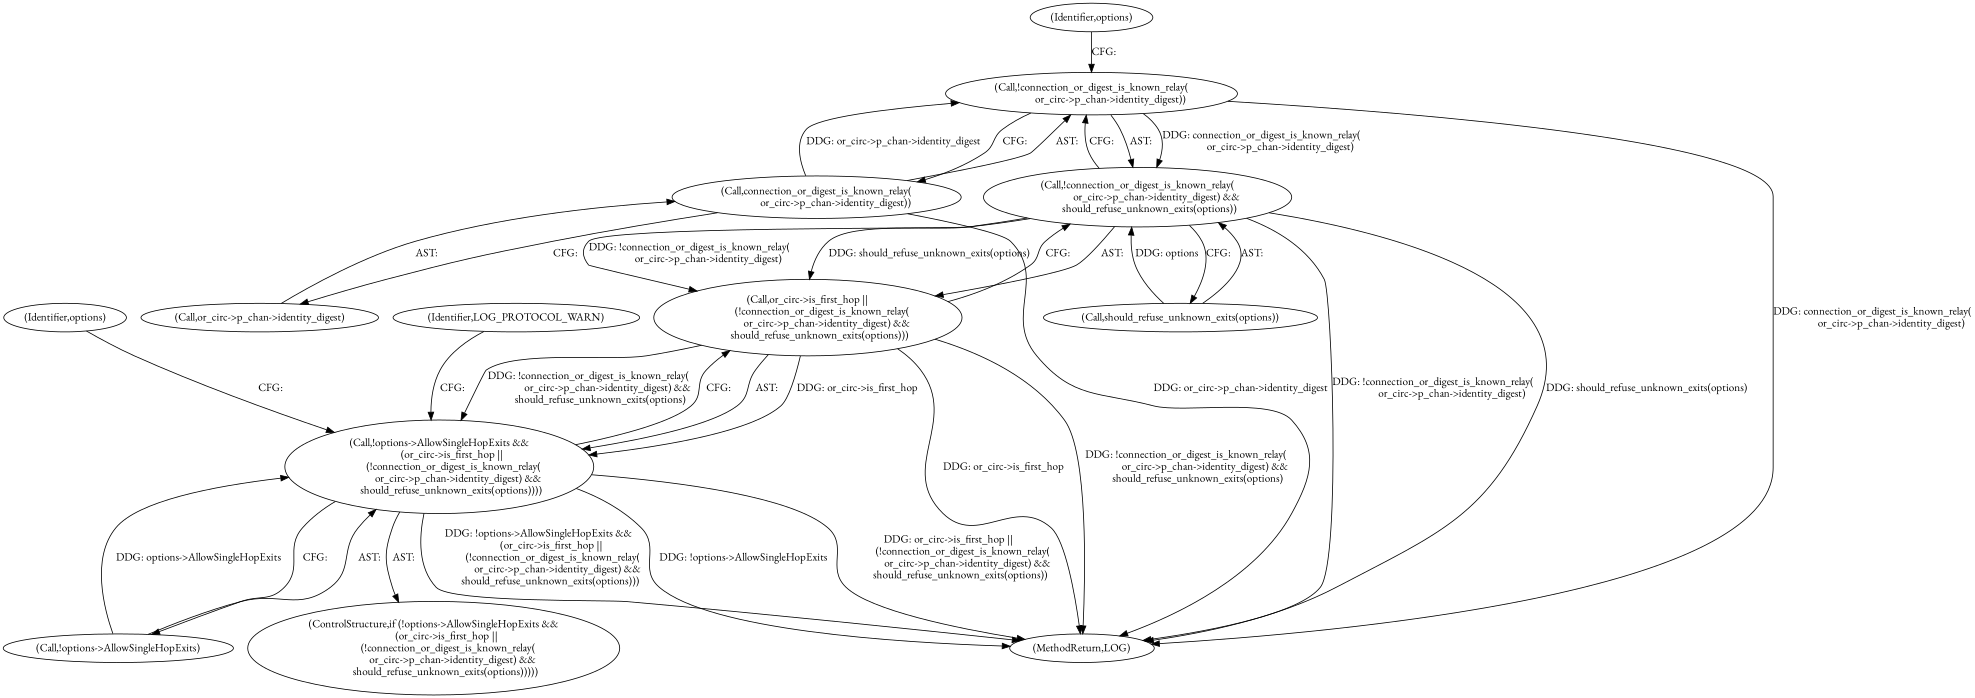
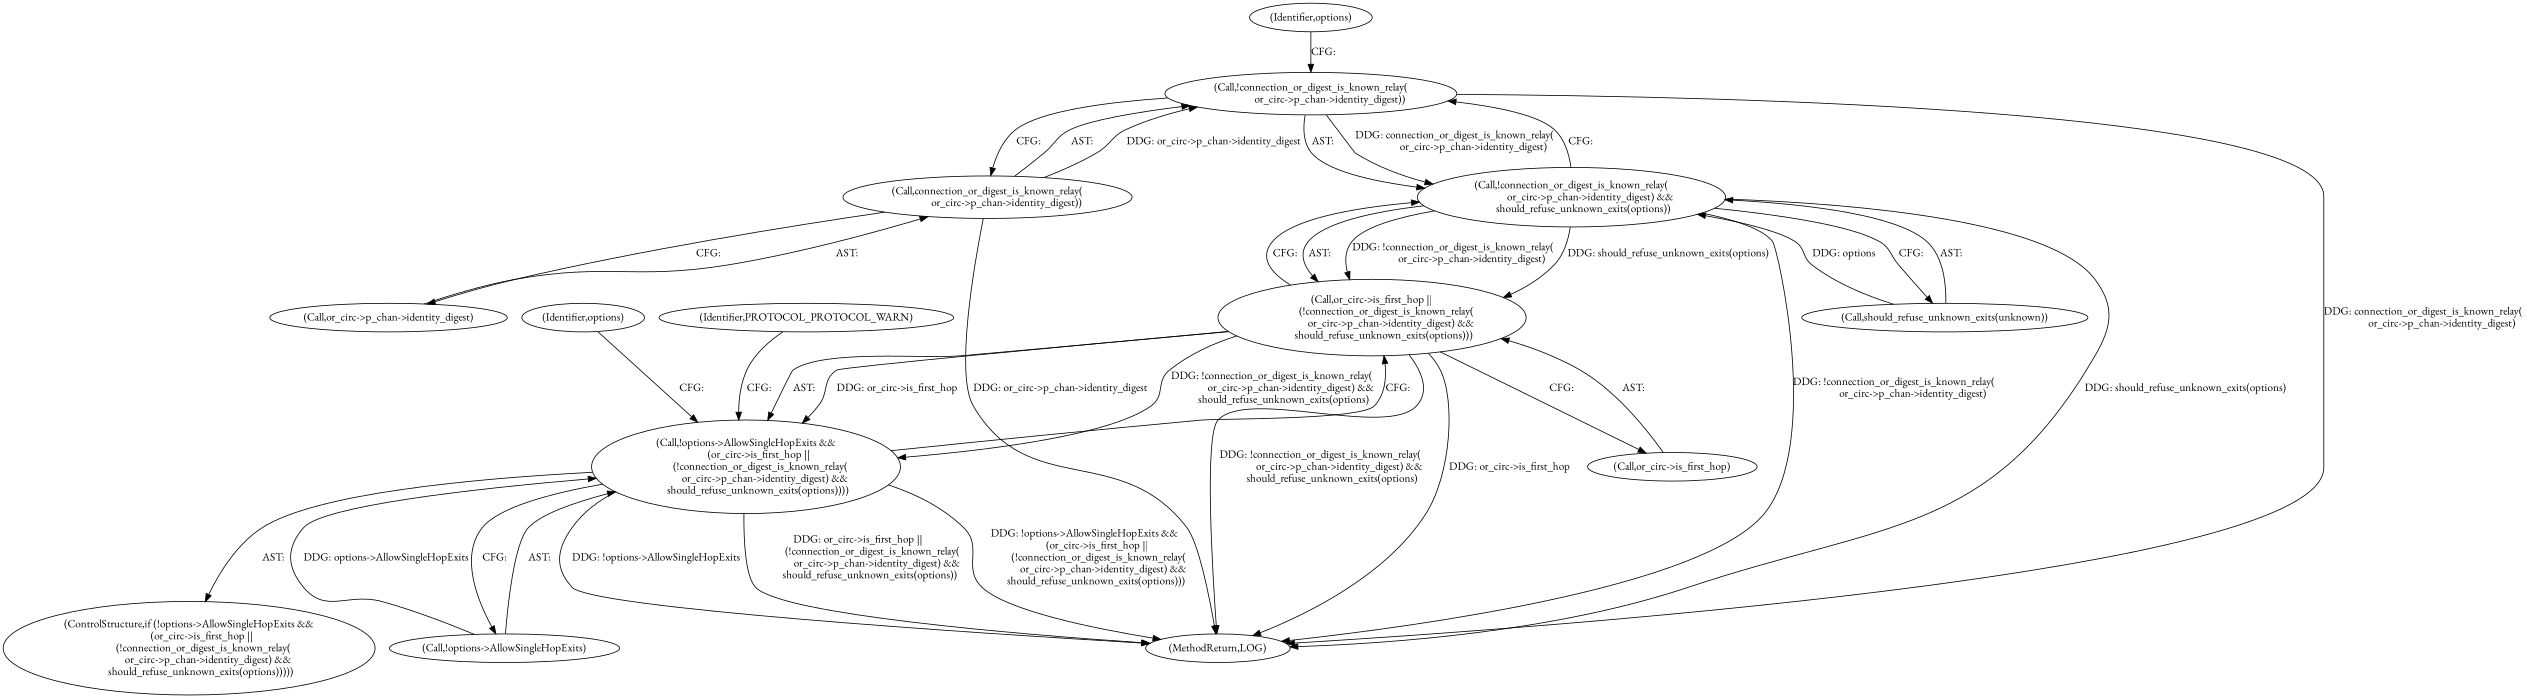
(516, 318) -> (806, 318)
(1180, 318) -> (1945, 318)
none -> (1672, 467)
